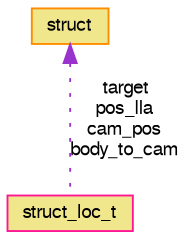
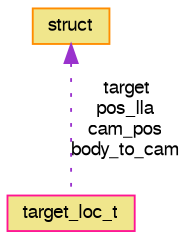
(70, 213) -> (71, 213)
